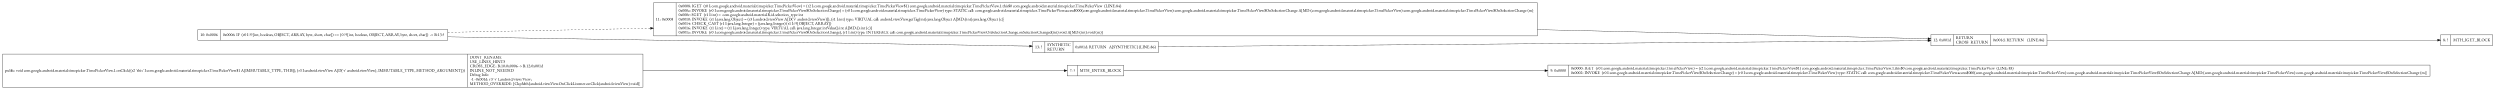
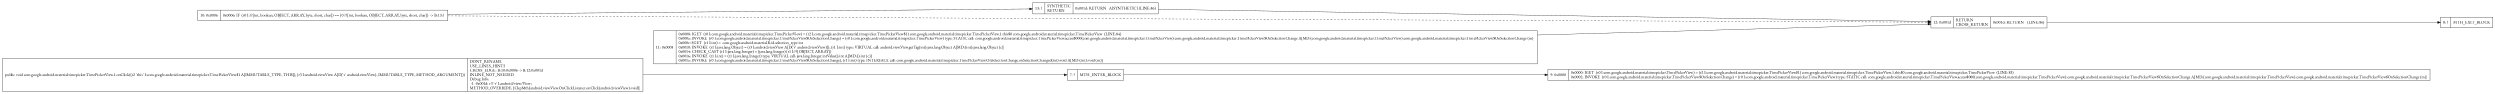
(549, 30) -> (1188, 19)
(2472, 40) -> (2472, 22)
